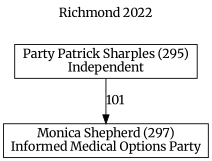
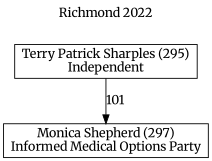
(106, 61) -> (106, 61)
